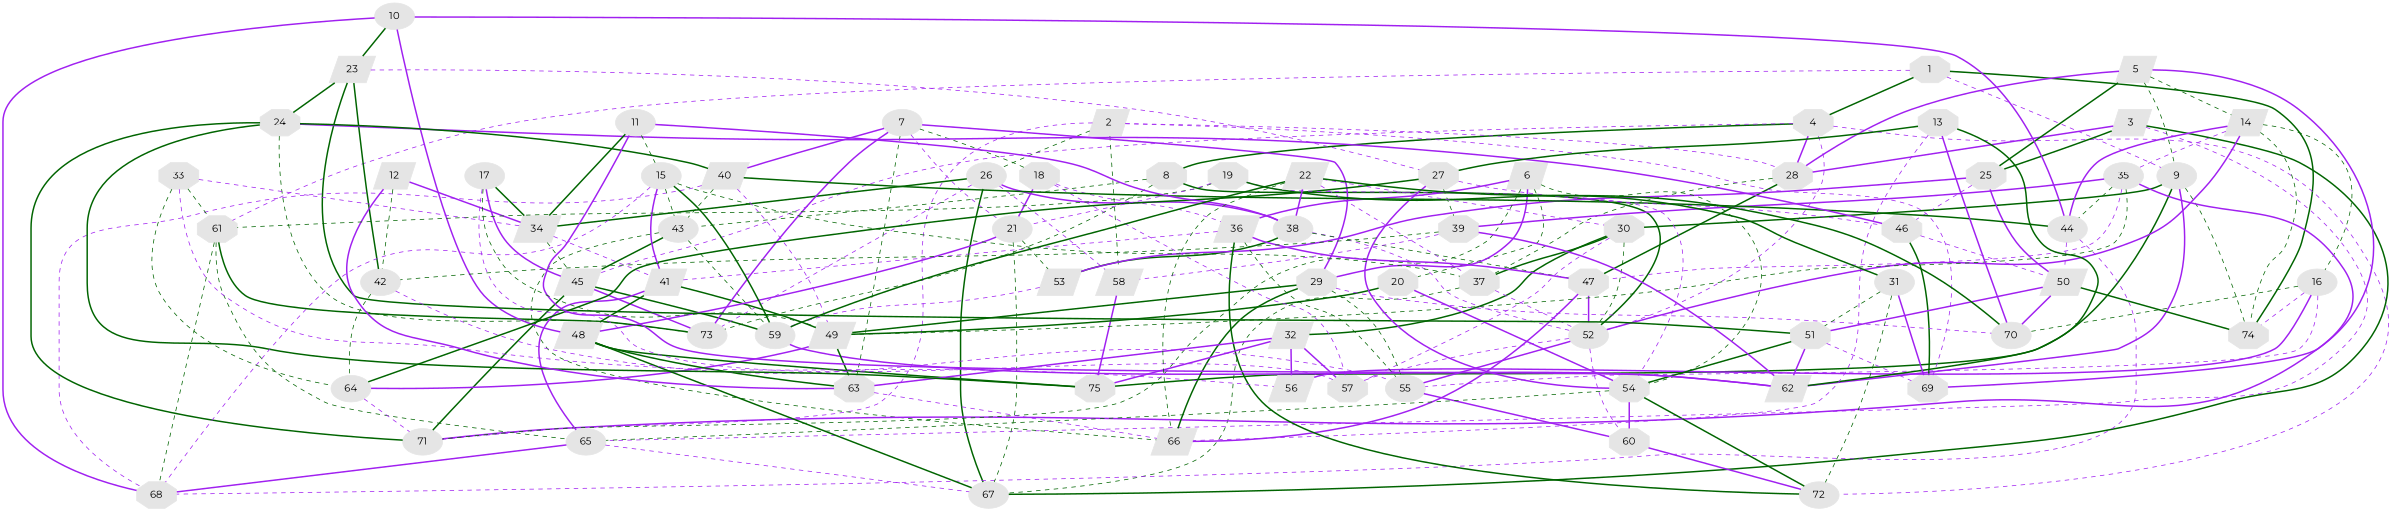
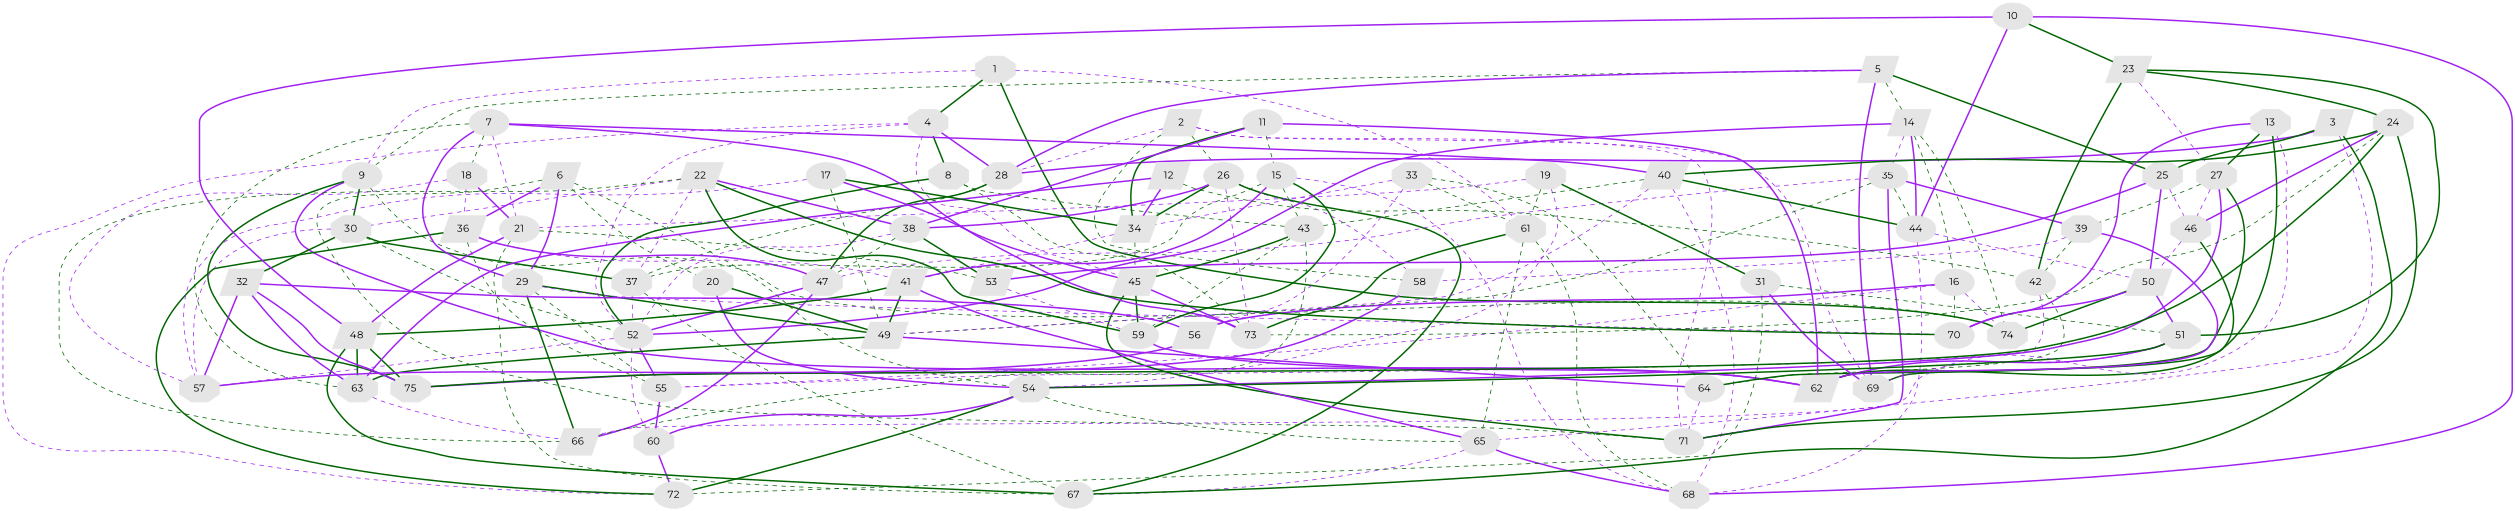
none -> (601, 372)
